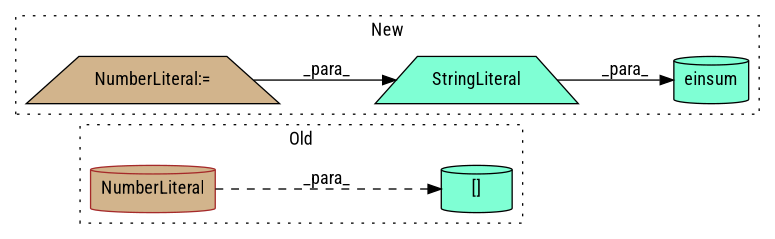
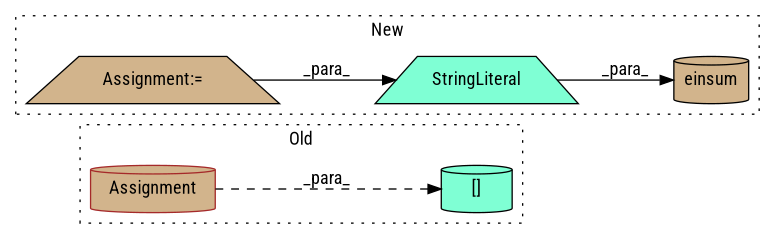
(153, 80) -> (153, 80)
(711, 80) -> (711, 80)
(153, 189) -> (153, 189)
